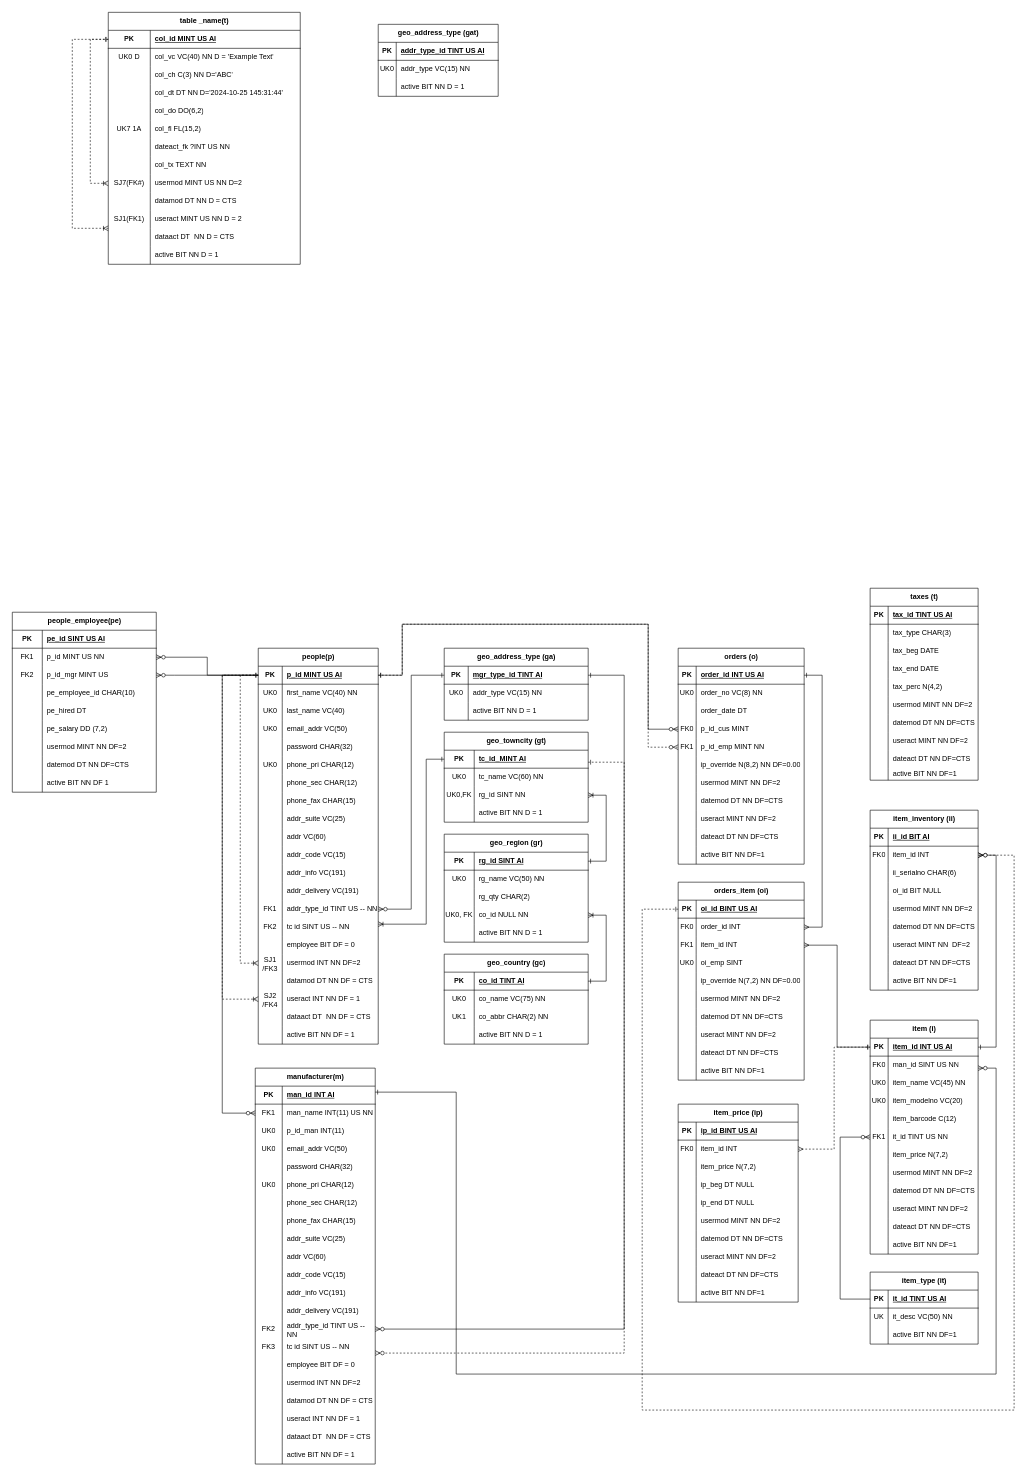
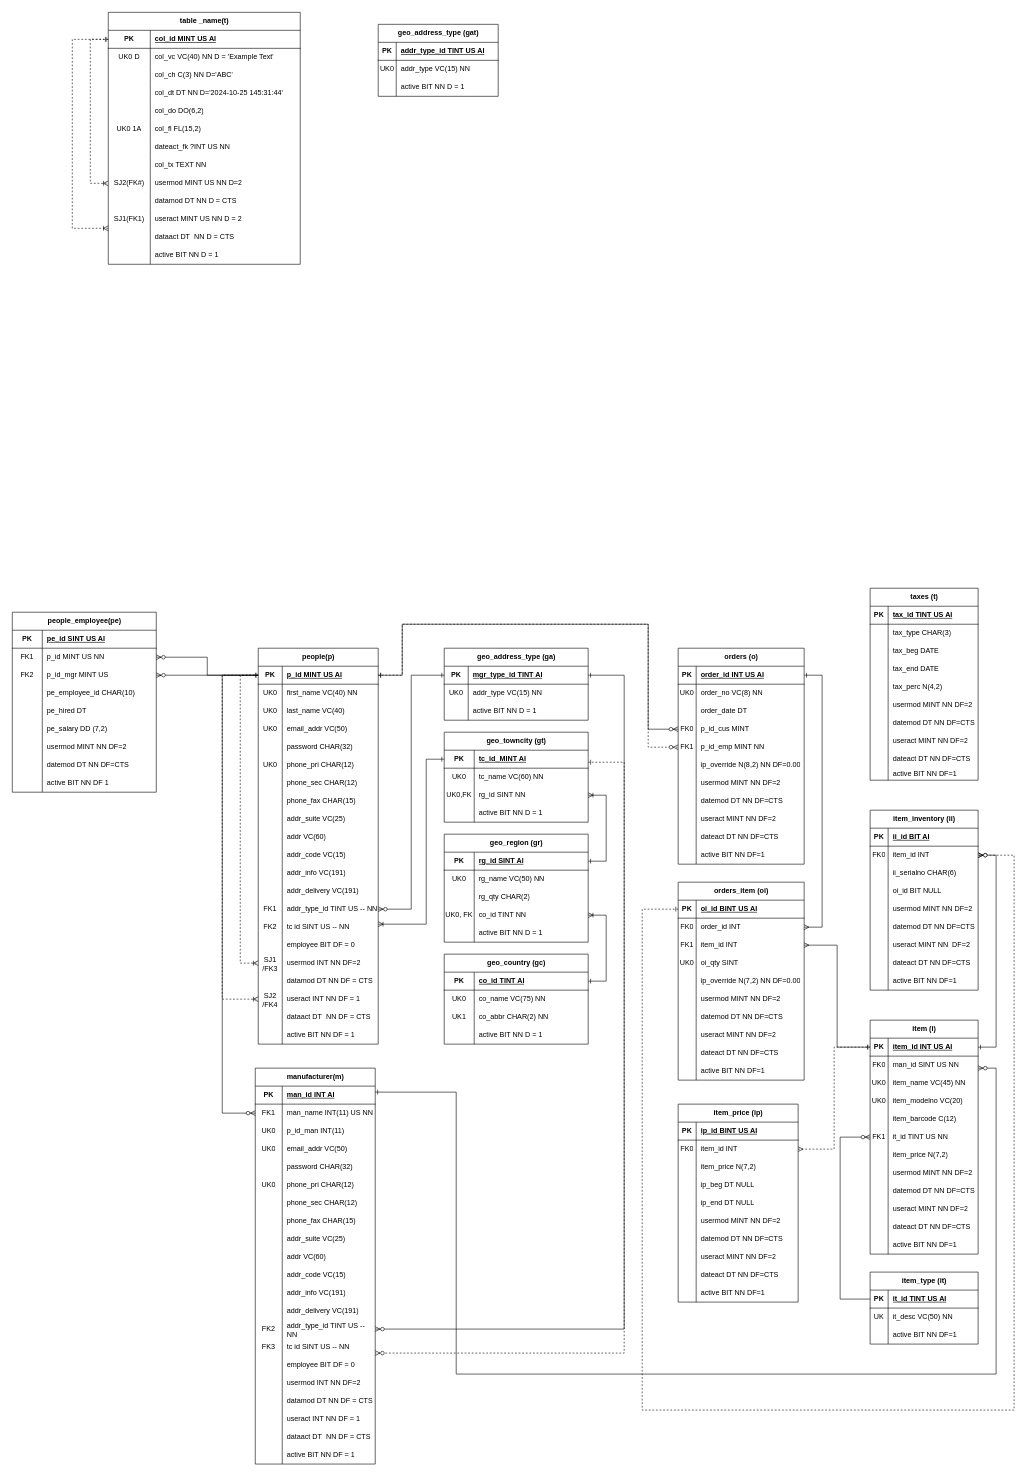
(129, 129) -> (129, 129)
(129, 183) -> (129, 183)
(503, 915) -> (503, 915)
(721, 963) -> (721, 963)
